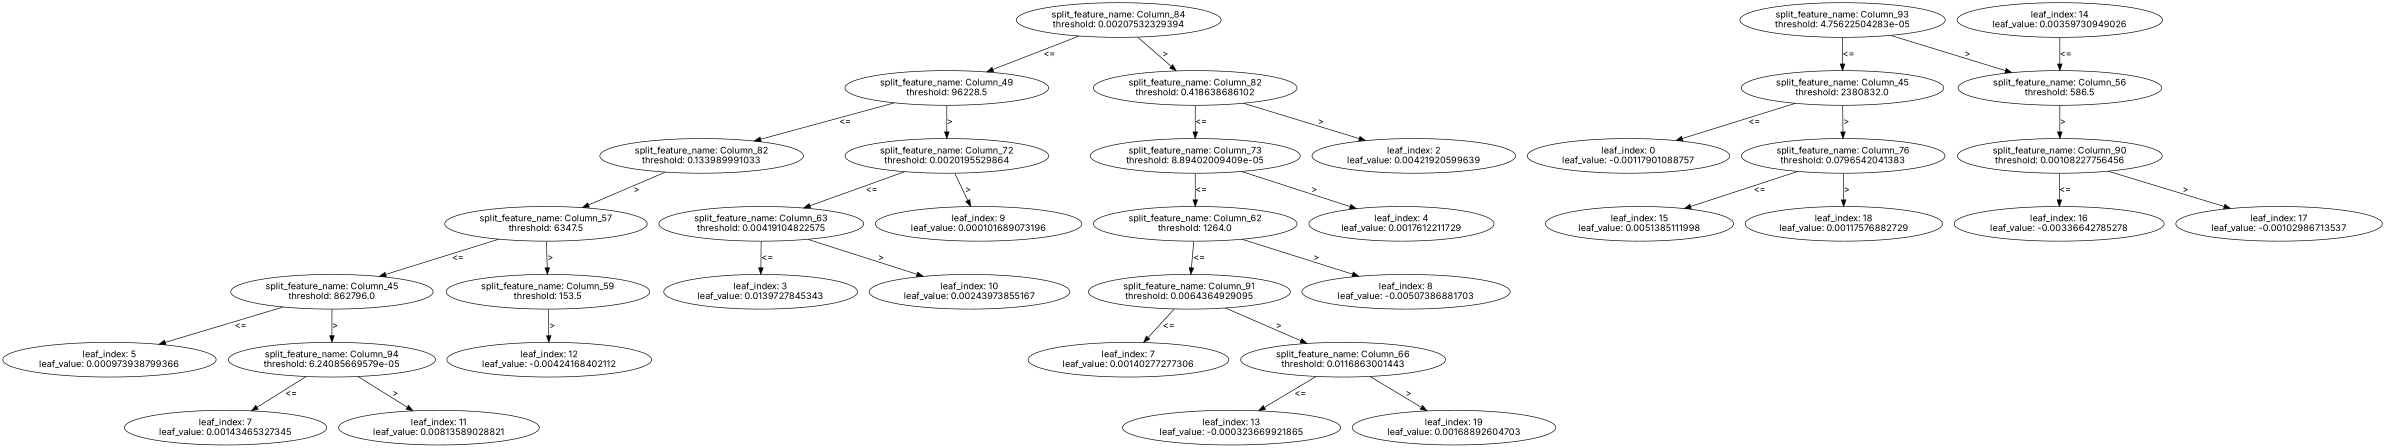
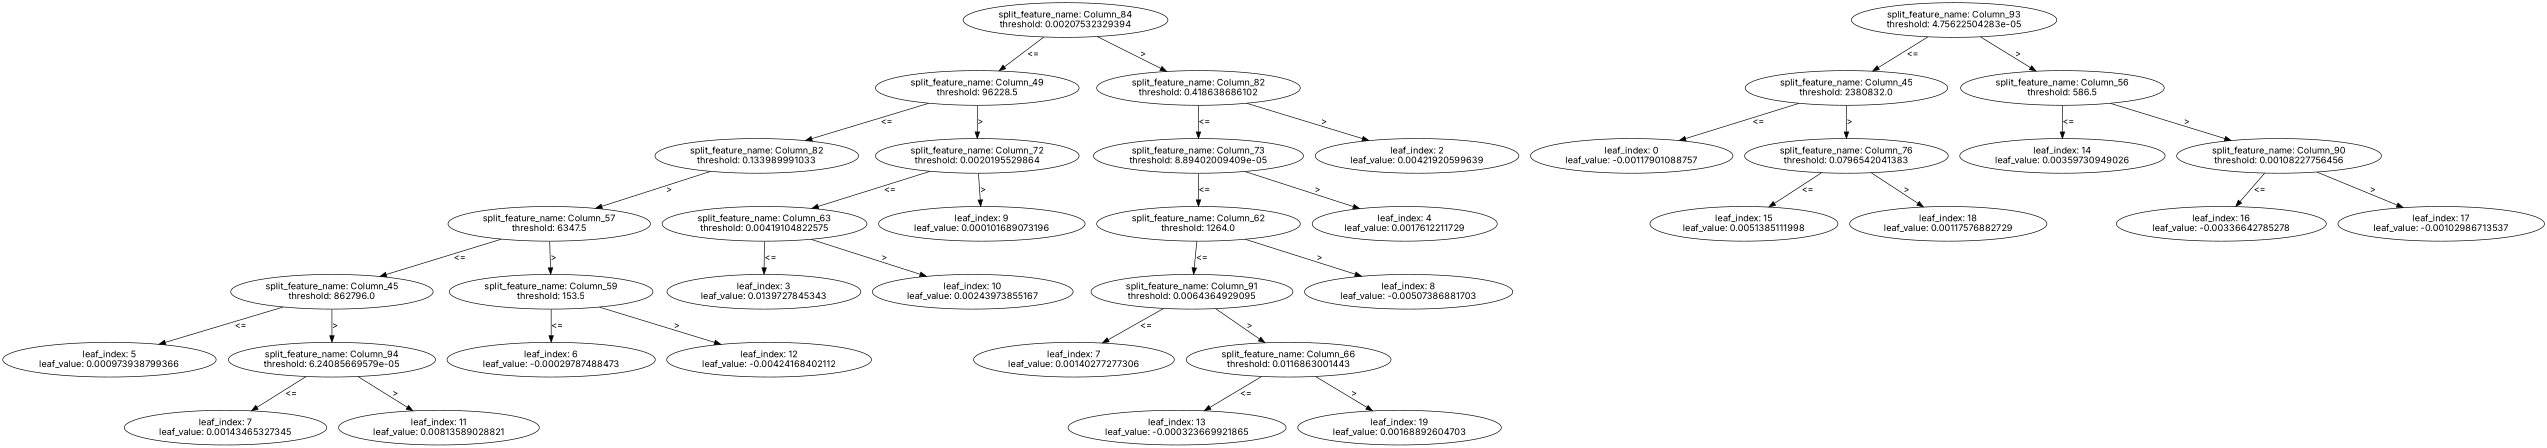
(2060, 51) -> (2062, 119)
none -> (551, 360)
